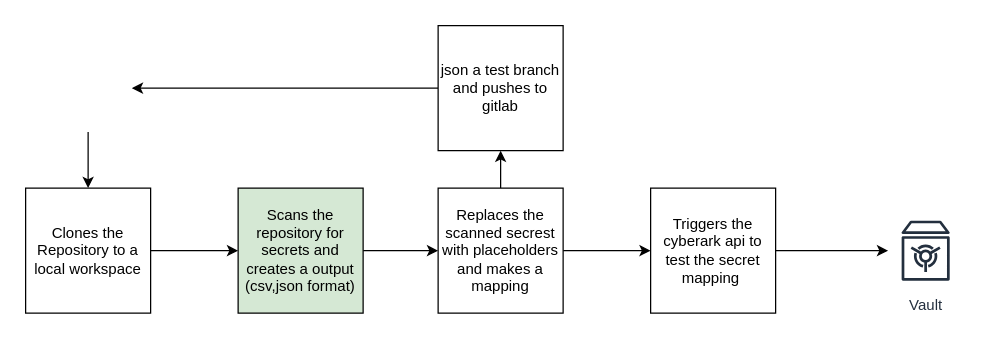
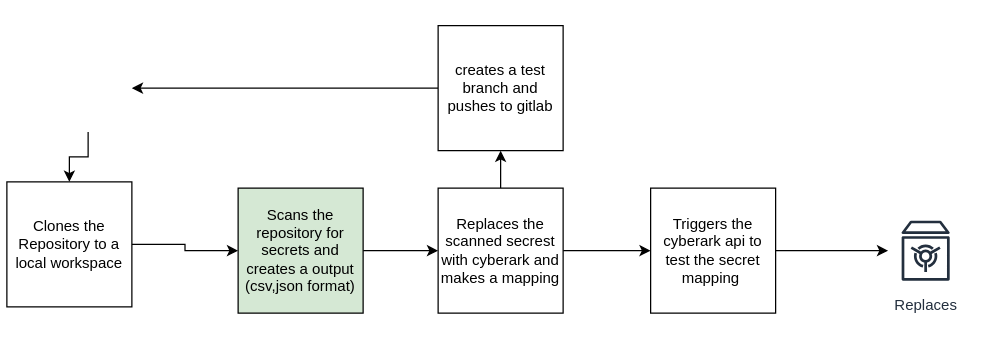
(501, 88) -> (501, 88)
(88, 251) -> (69, 244)
(501, 251) -> (501, 251)
(926, 306) -> (926, 306)
